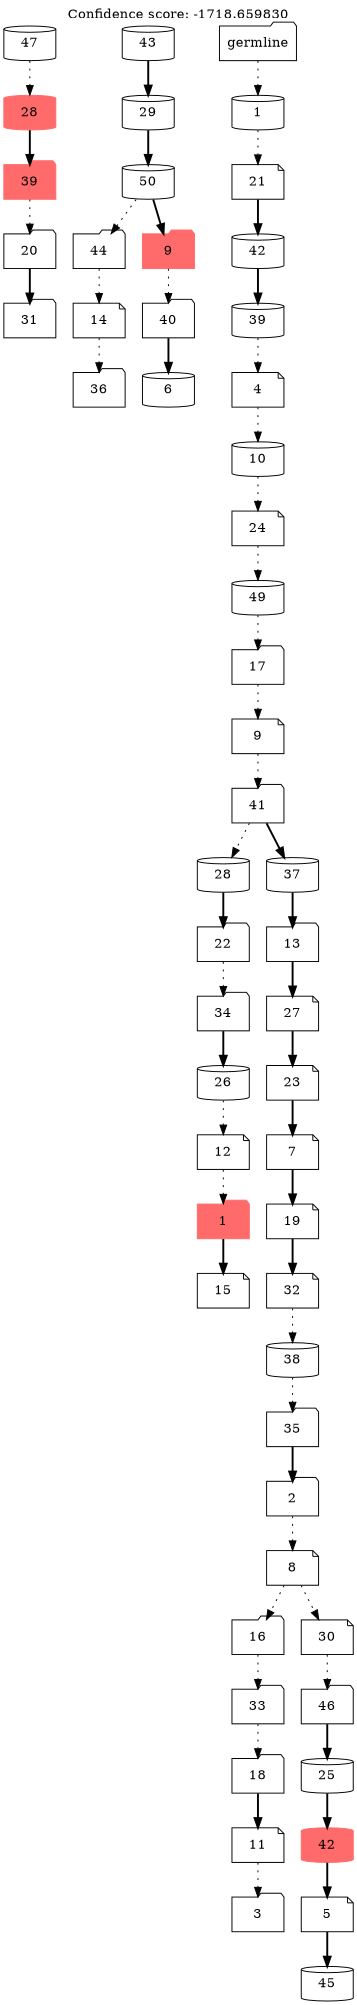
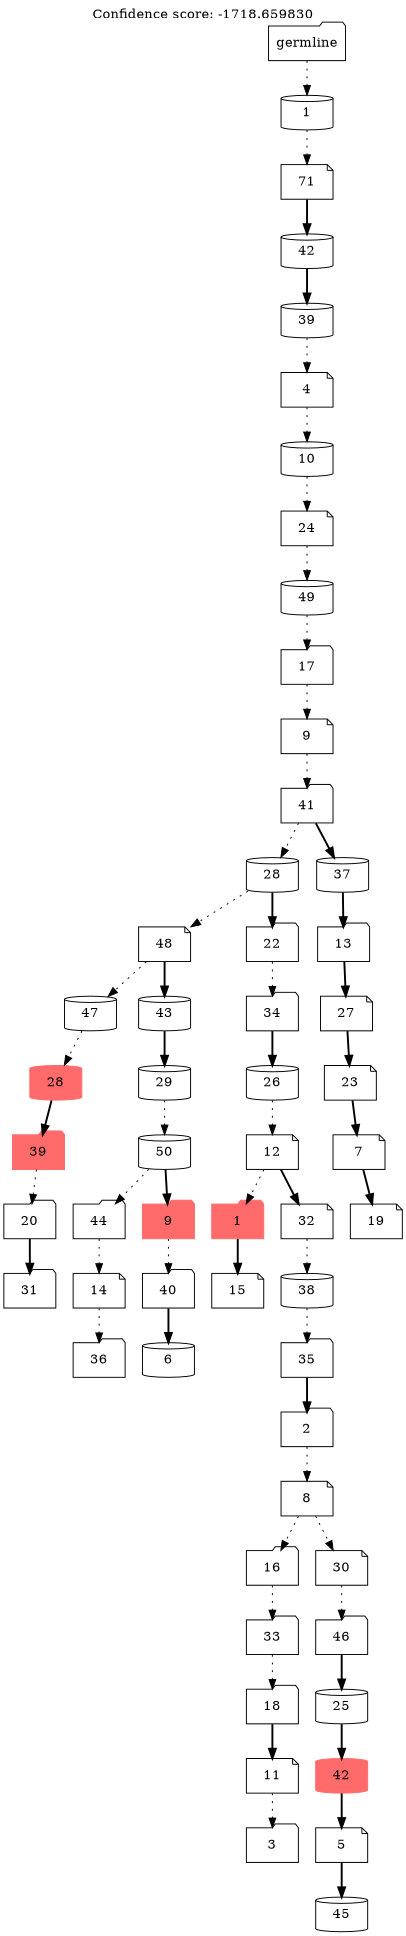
(148, 143) -> (165, 1113)
(258, 182) -> (307, 182)
none -> (165, 944)
(293, 1251) -> (287, 1182)
